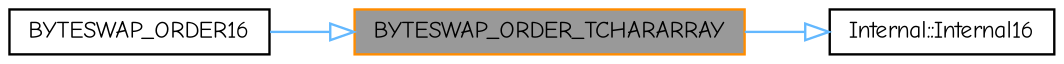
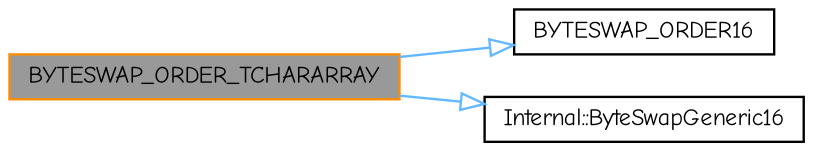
(300, 32) -> (445, 52)
(942, 32) -> (644, 119)
